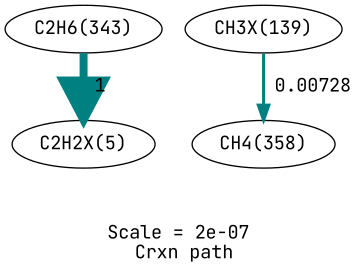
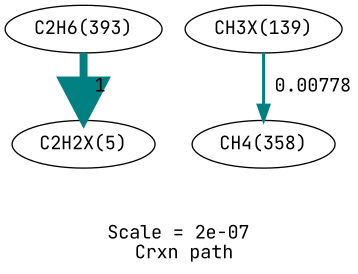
(84, 29) -> (84, 29)
(308, 87) -> (308, 87)
